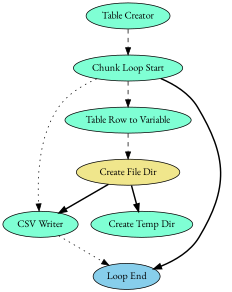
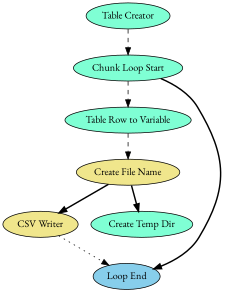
(47, 130) -> none
(128, 172) -> (128, 172)
(41, 224) -> (41, 224)
